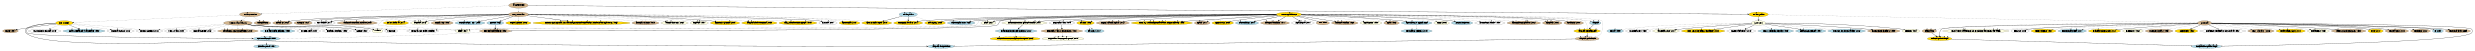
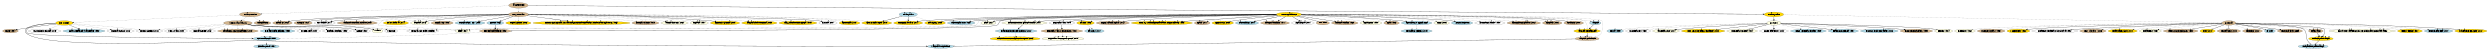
none -> (1742, 31)
(2020, 31) -> none
